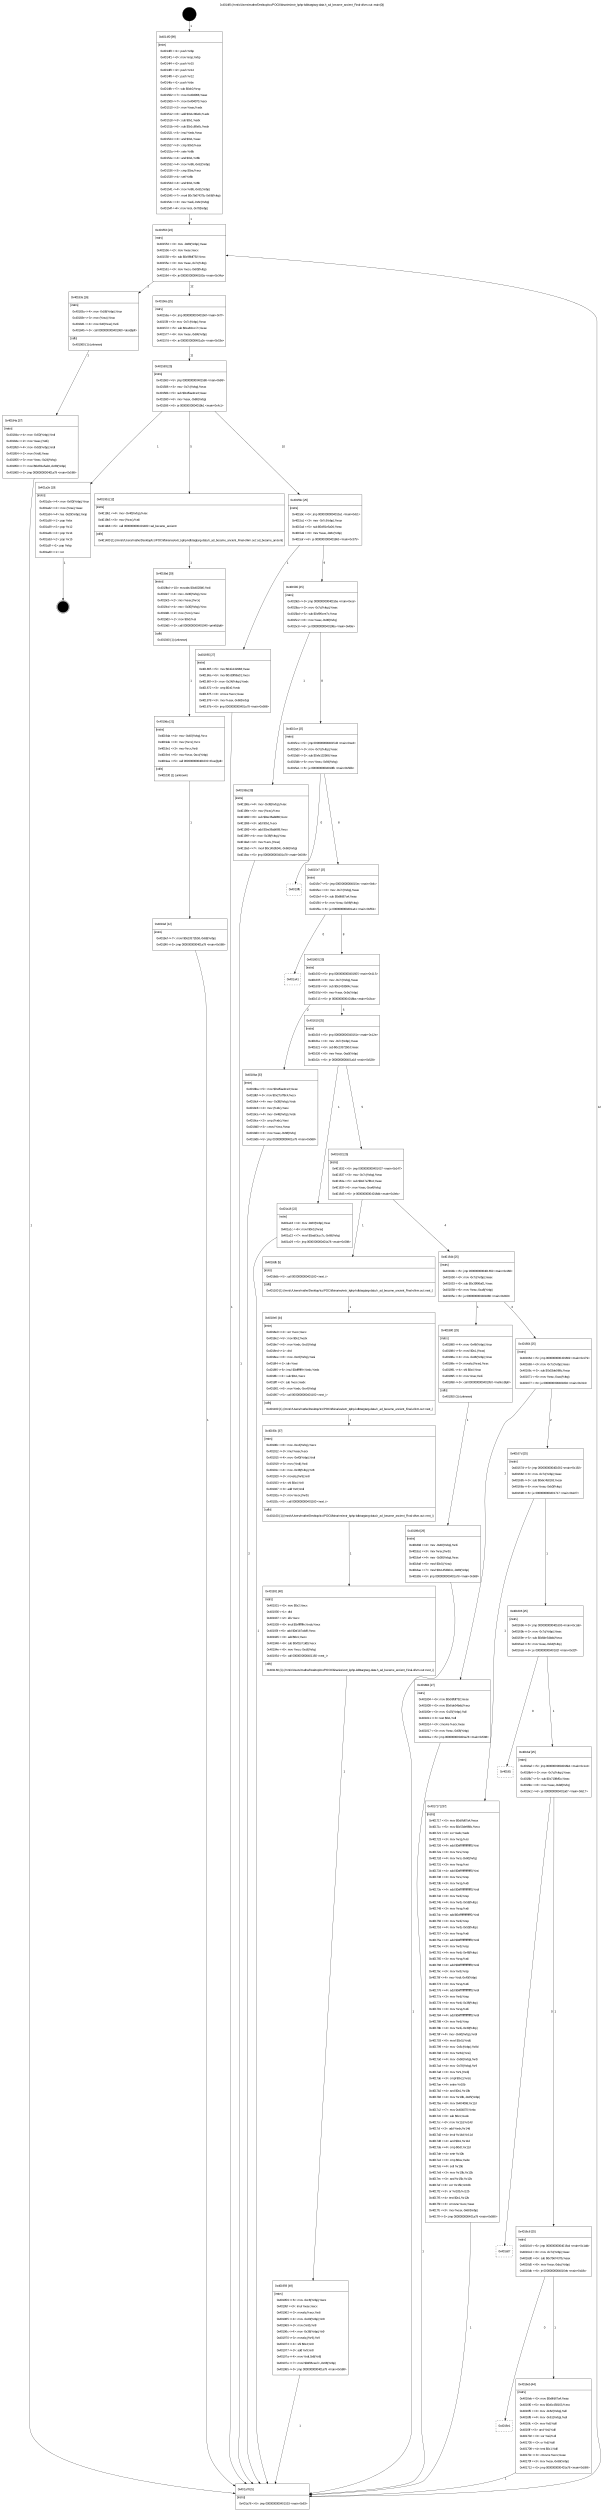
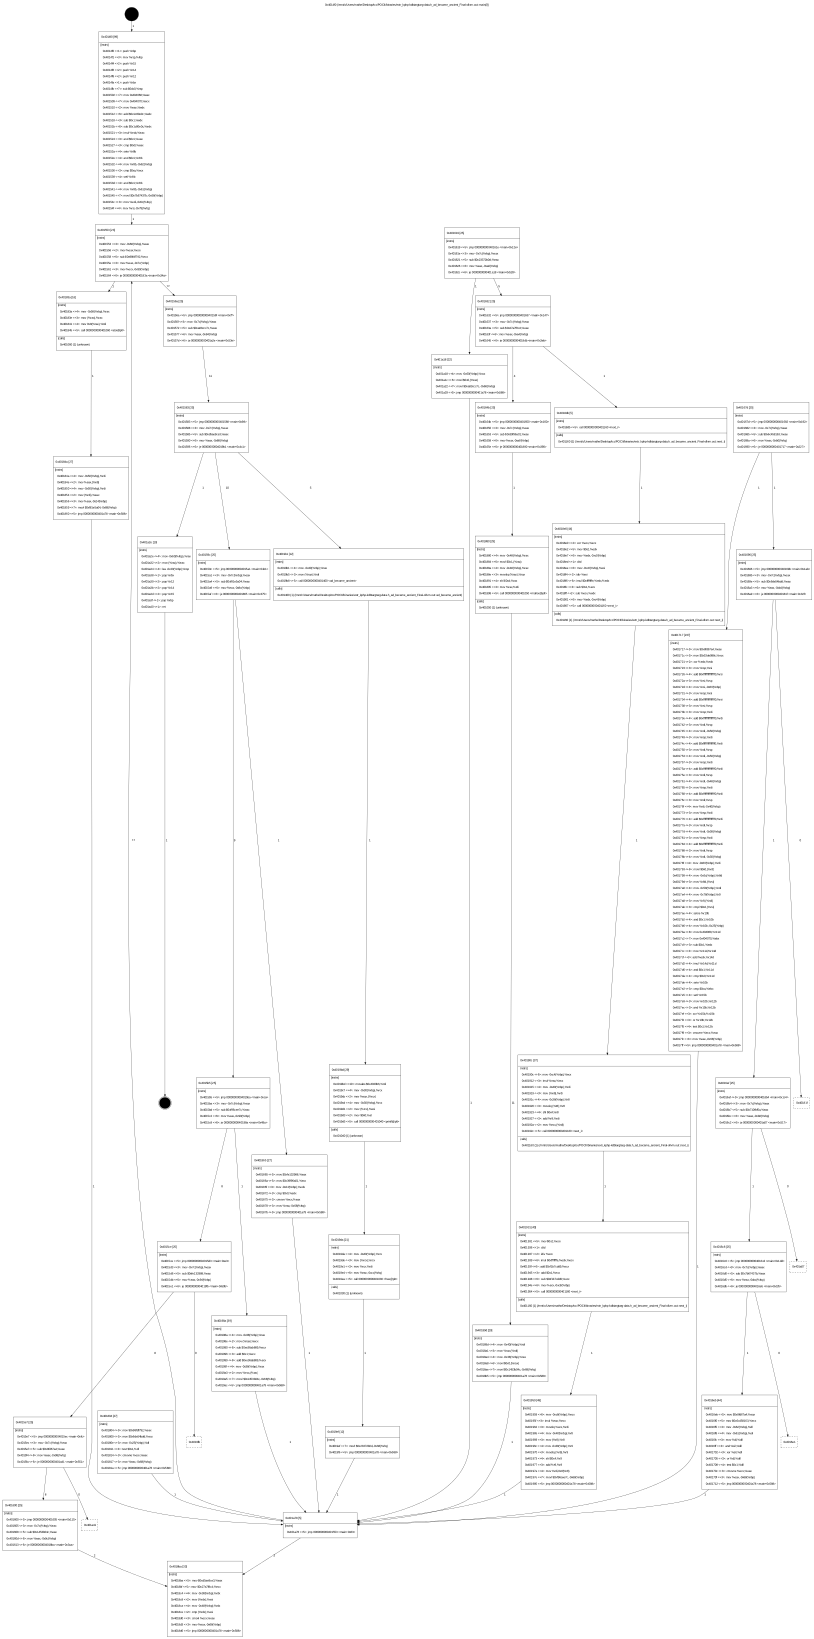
(342, 1009) -> none
(554, 1364) -> none
(467, 1420) -> (513, 1103)
(247, 1814) -> (272, 1556)
